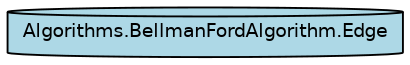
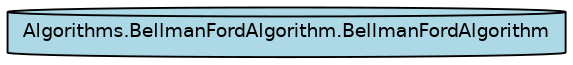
(205, 32) -> (287, 32)
